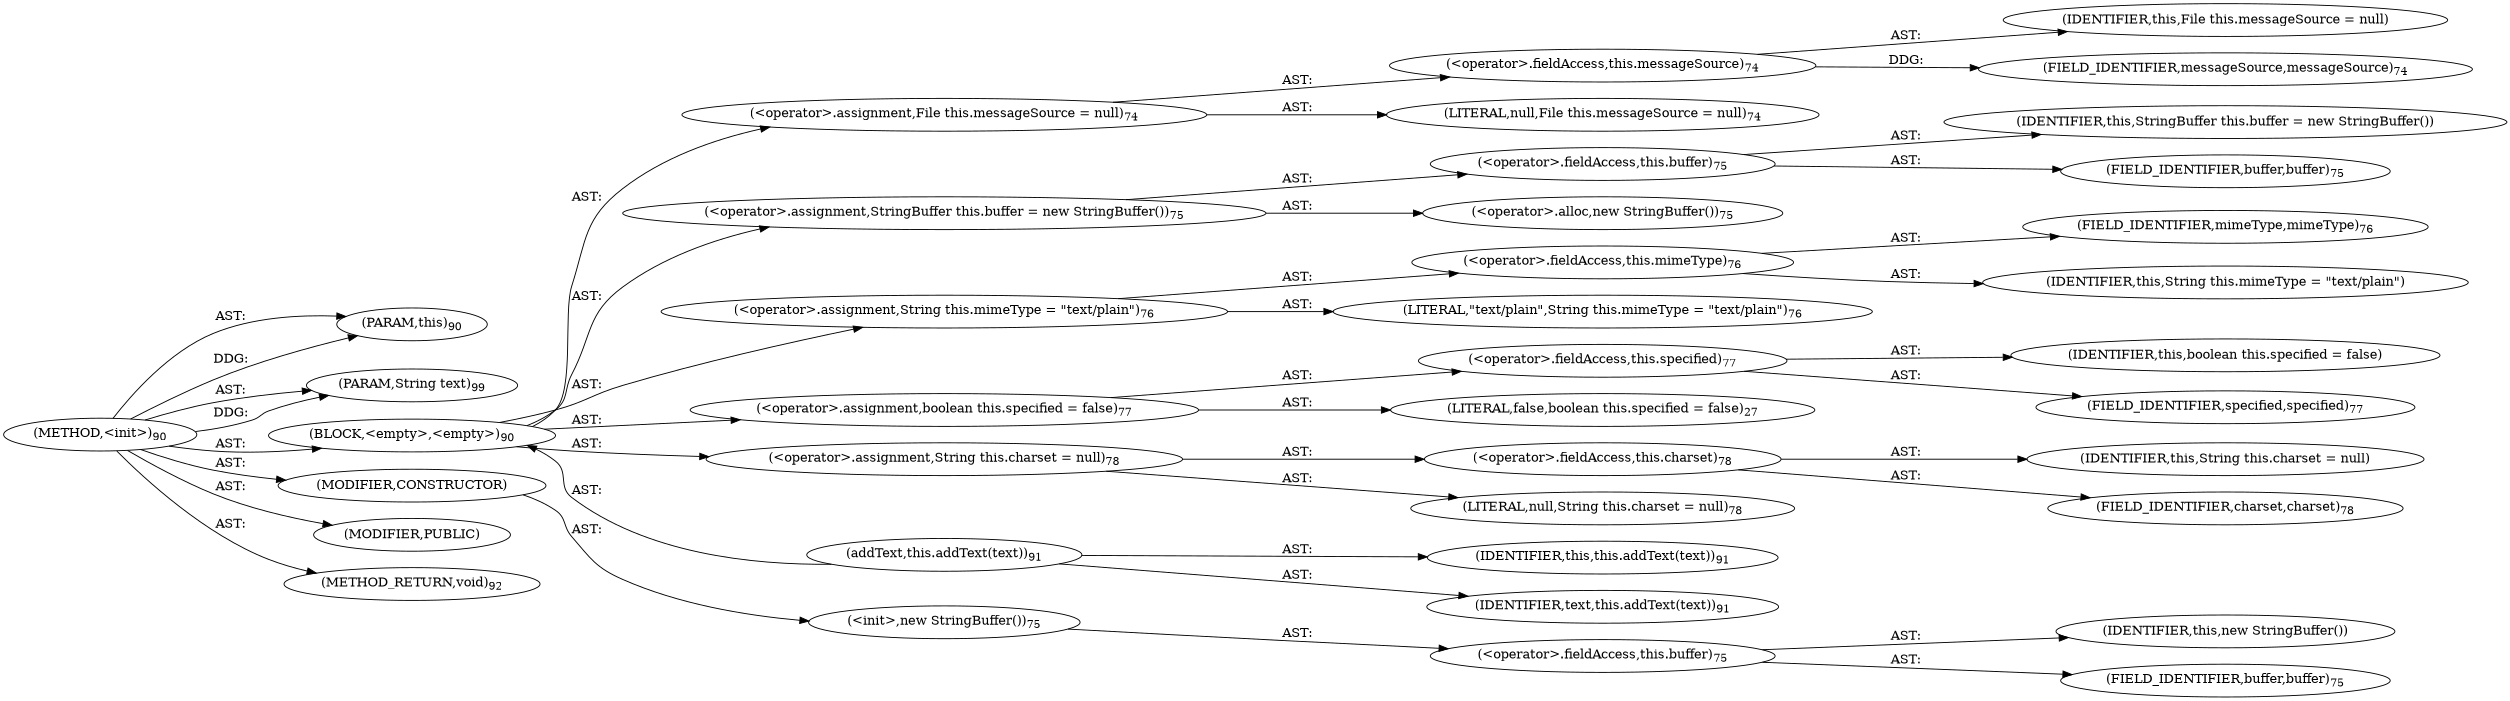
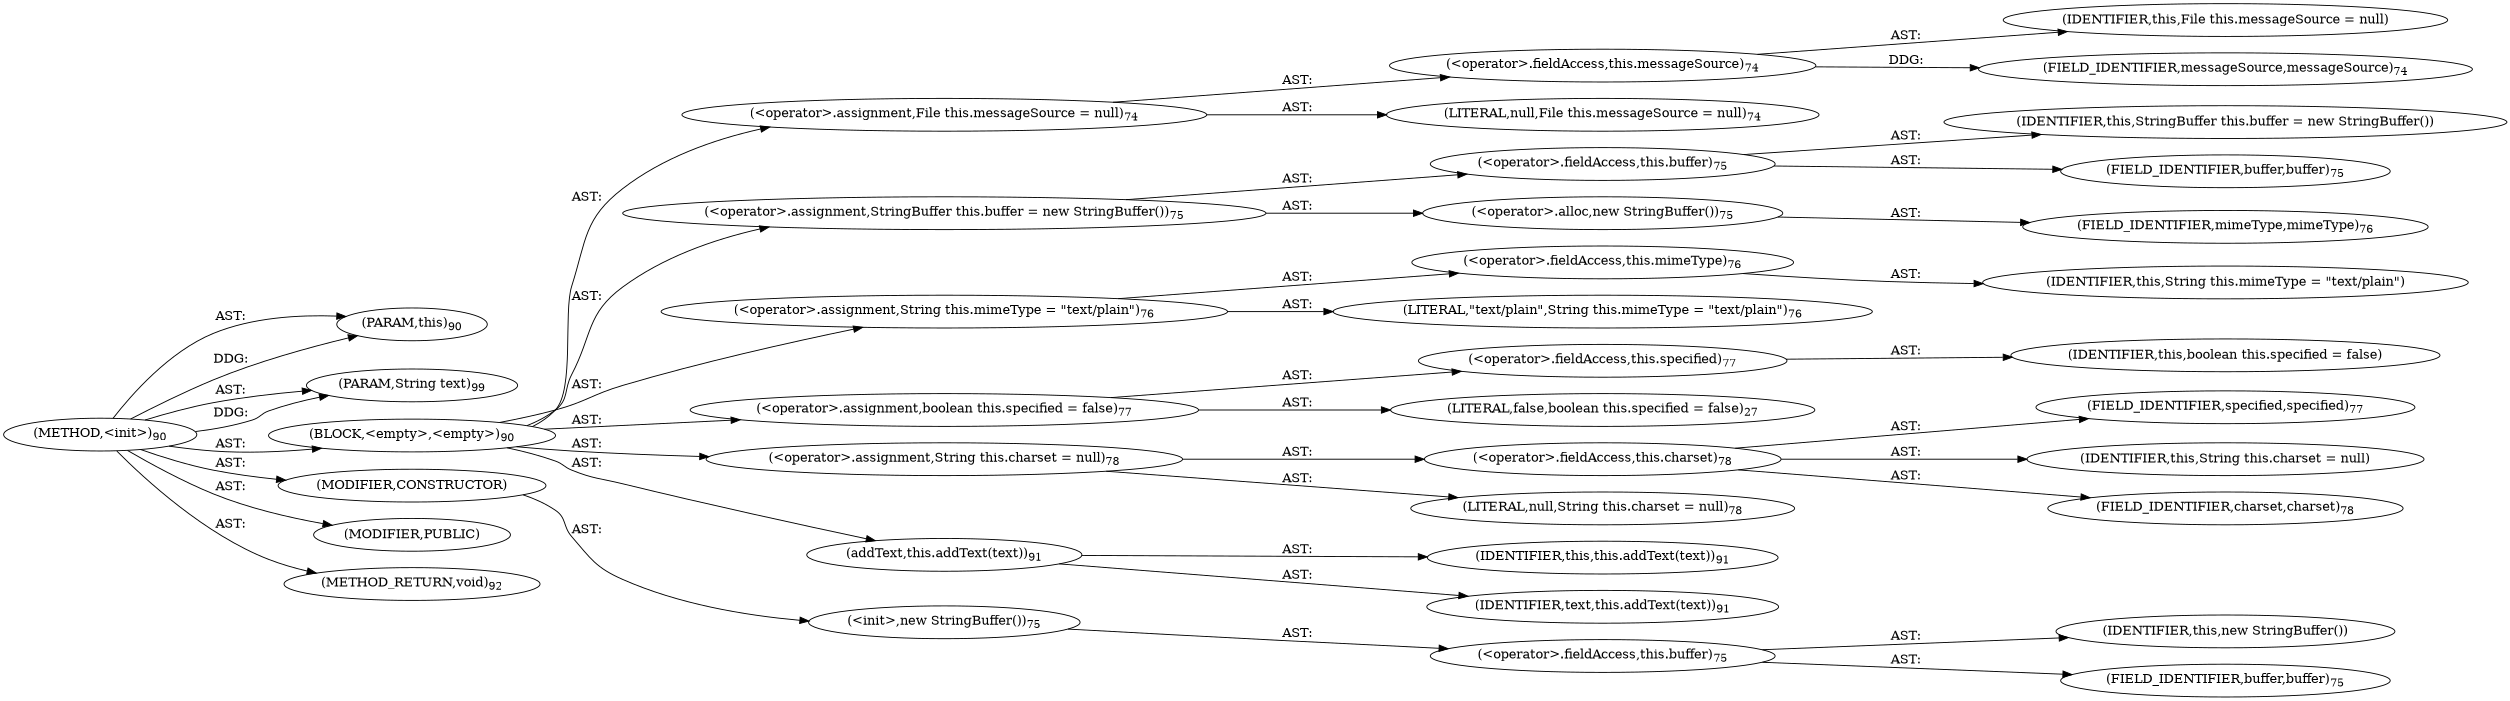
(1906, 245) -> (1899, 220)
(1908, 384) -> (1907, 434)
(665, 543) -> (685, 499)
